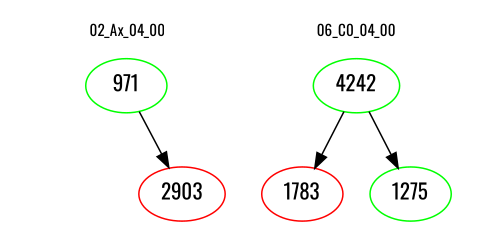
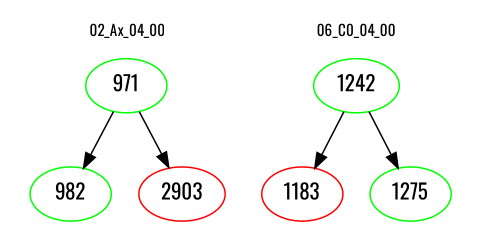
(356, 86) -> (356, 86)
none -> (71, 194)
(302, 194) -> (302, 194)
